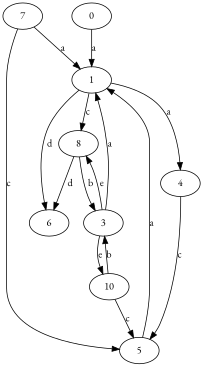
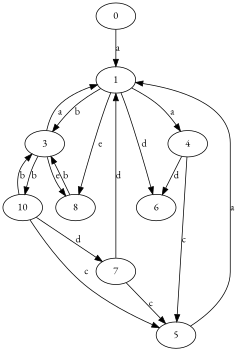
(63, 48) -> (118, 176)
none -> (77, 105)
(88, 112) -> (100, 144)
(65, 180) -> (174, 172)
none -> (66, 237)
(100, 255) -> (34, 176)
